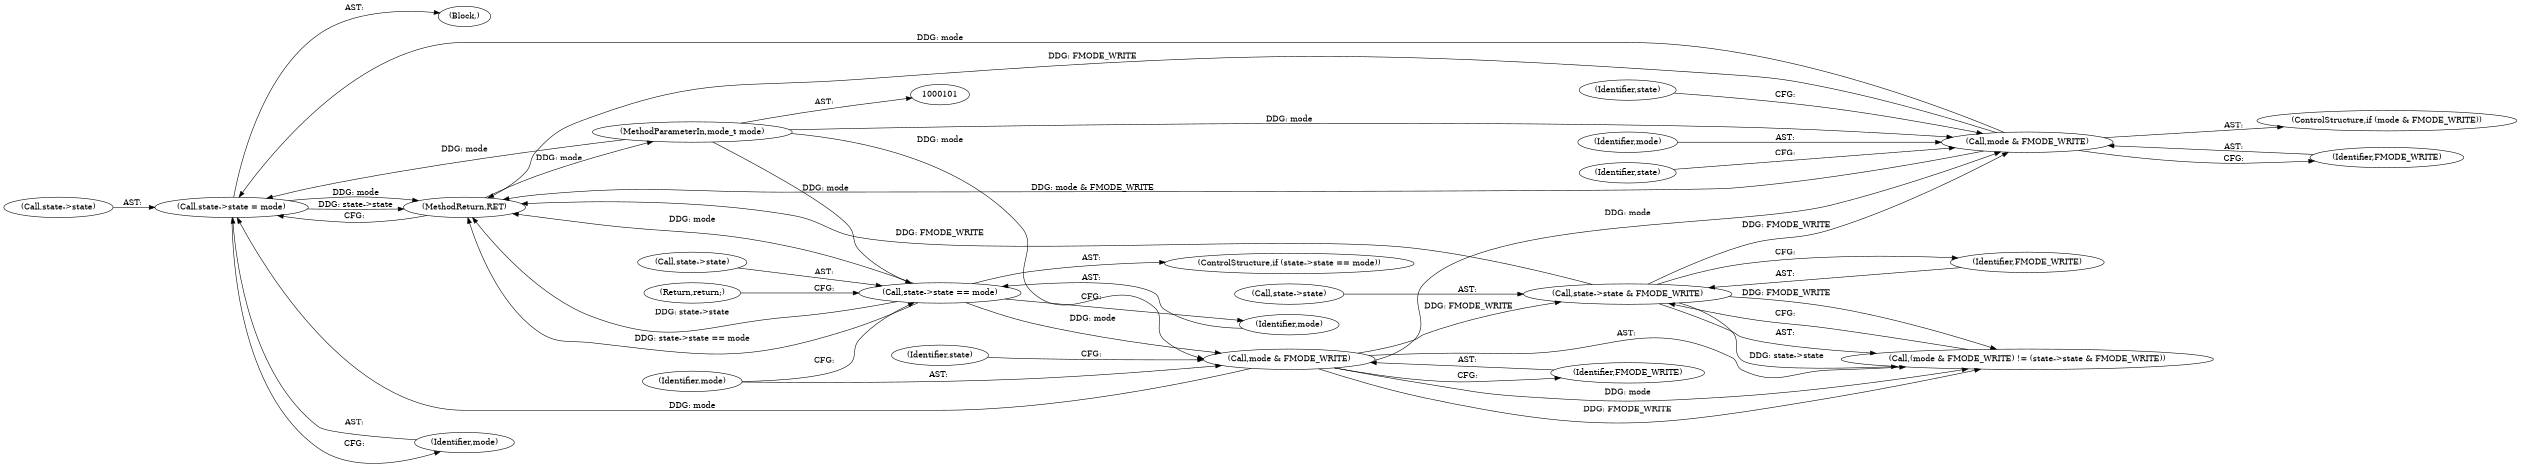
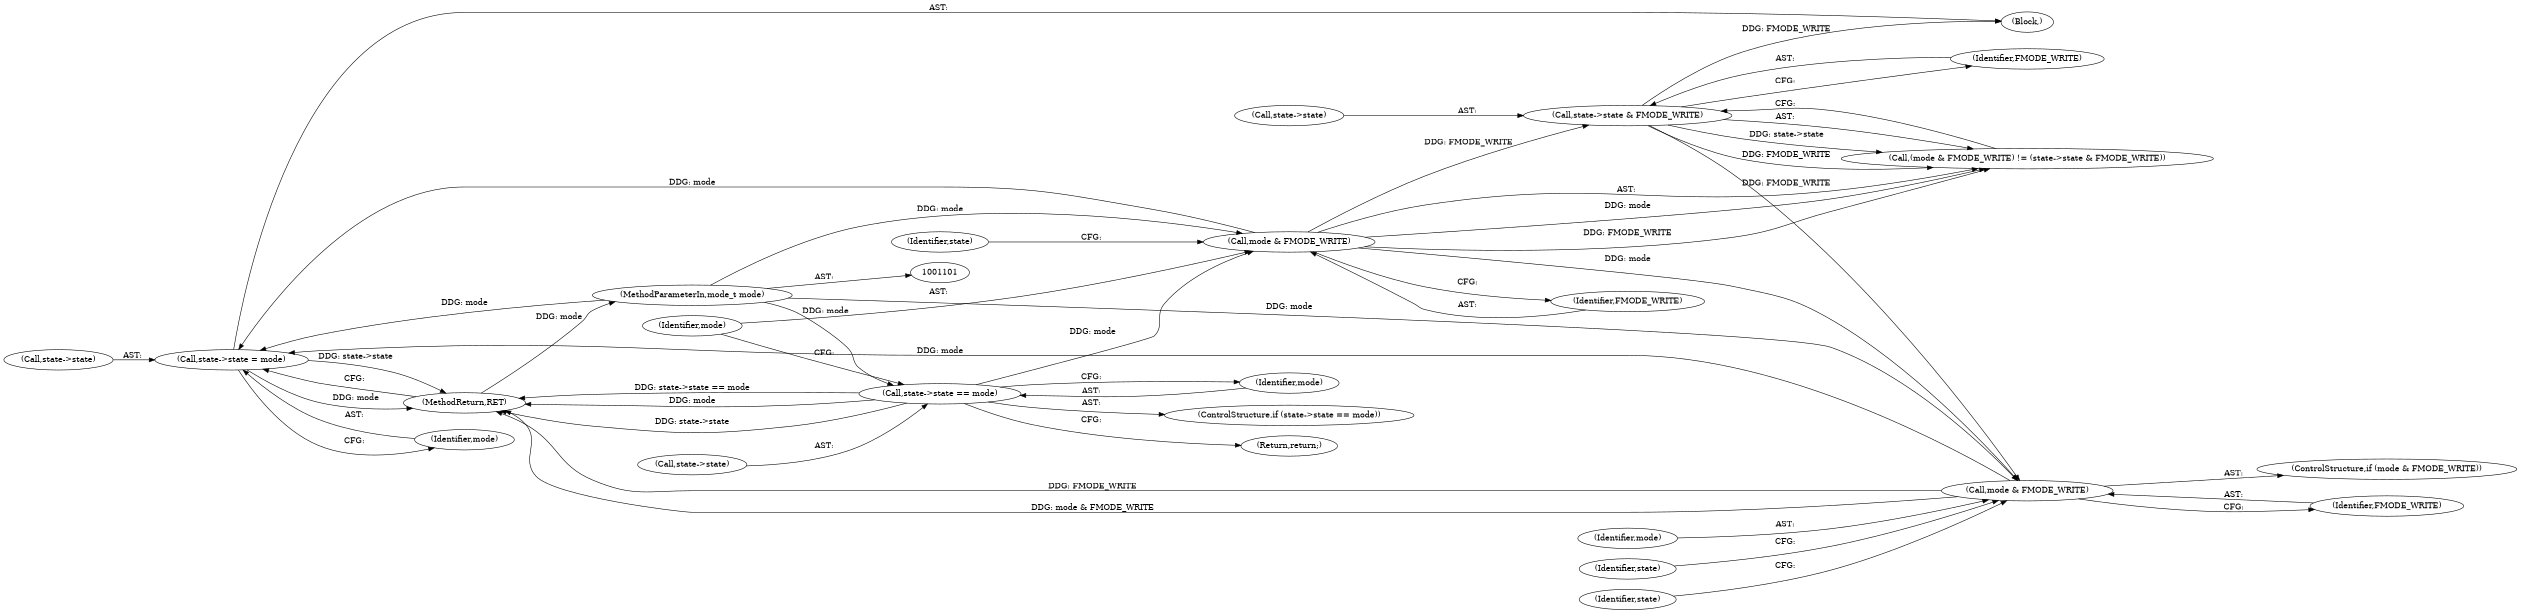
(940, 95) -> (940, 273)
(1059, 246) -> (1811, 35)
(797, 293) -> (1098, 435)
